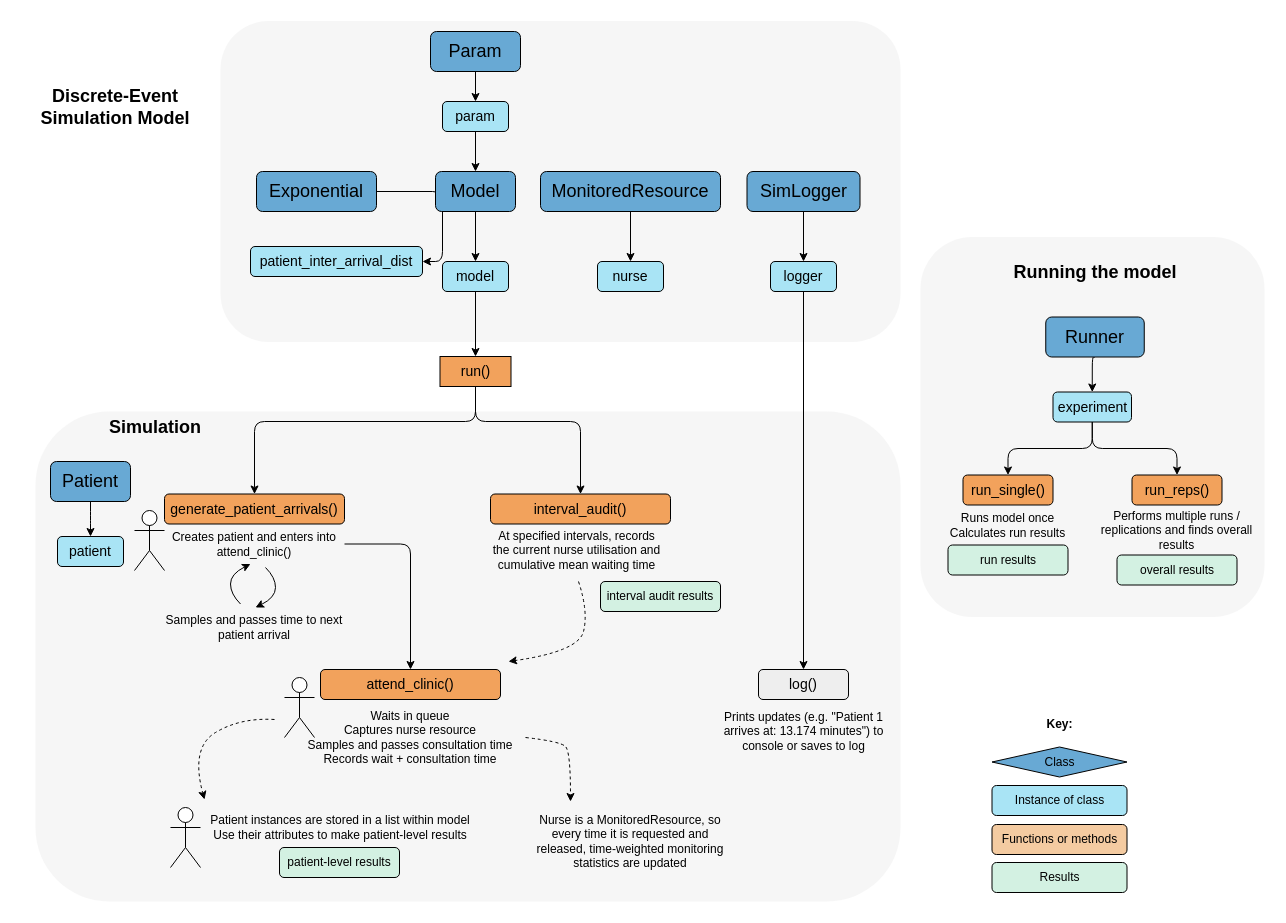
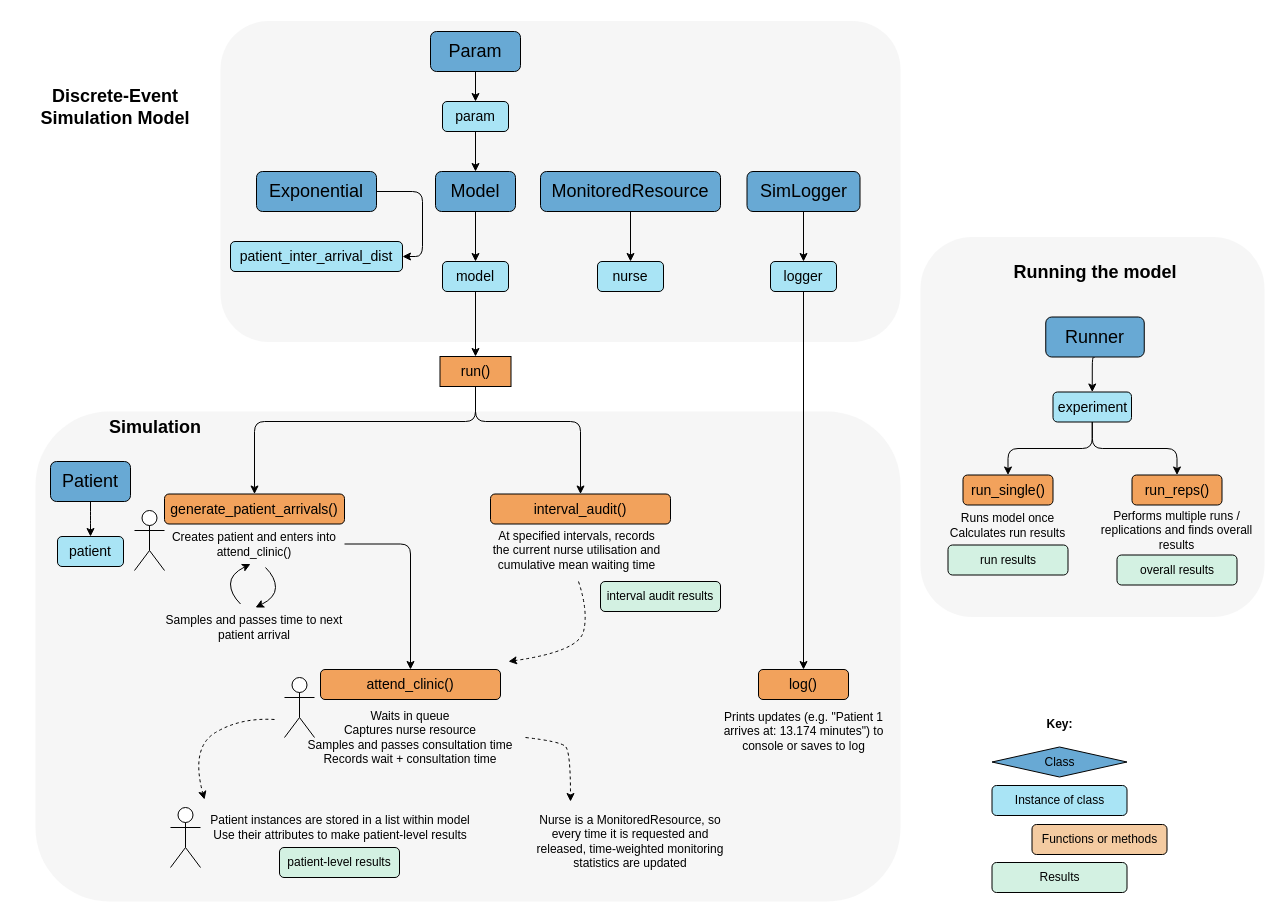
(337, 262) -> (317, 257)
(804, 685) -> (804, 685)
(1060, 840) -> (1100, 840)
